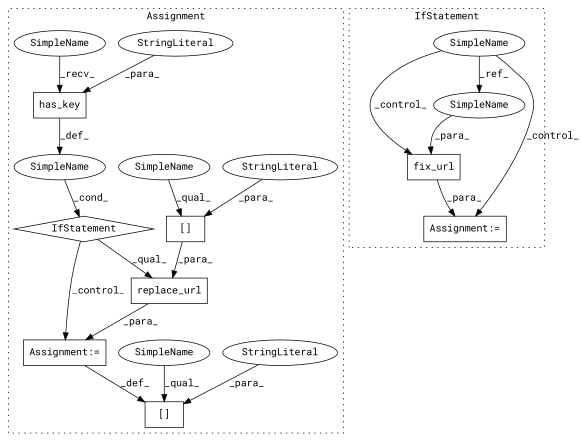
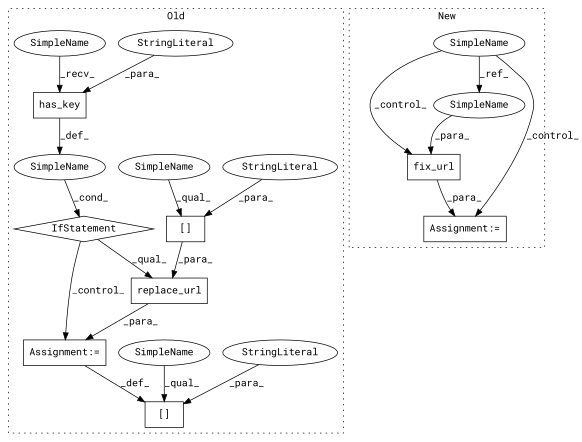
(176, 17) -> (176, 17)
(447, 17) -> (447, 17)
